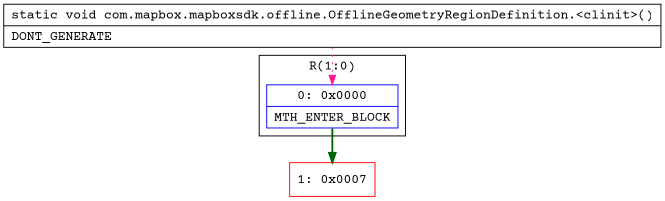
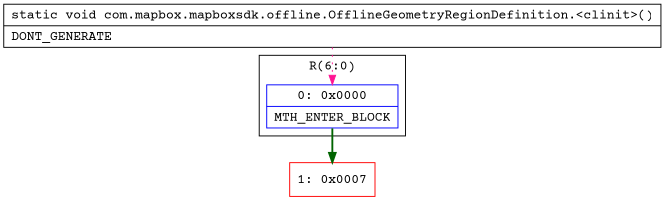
(332, 66) -> (332, 66)
